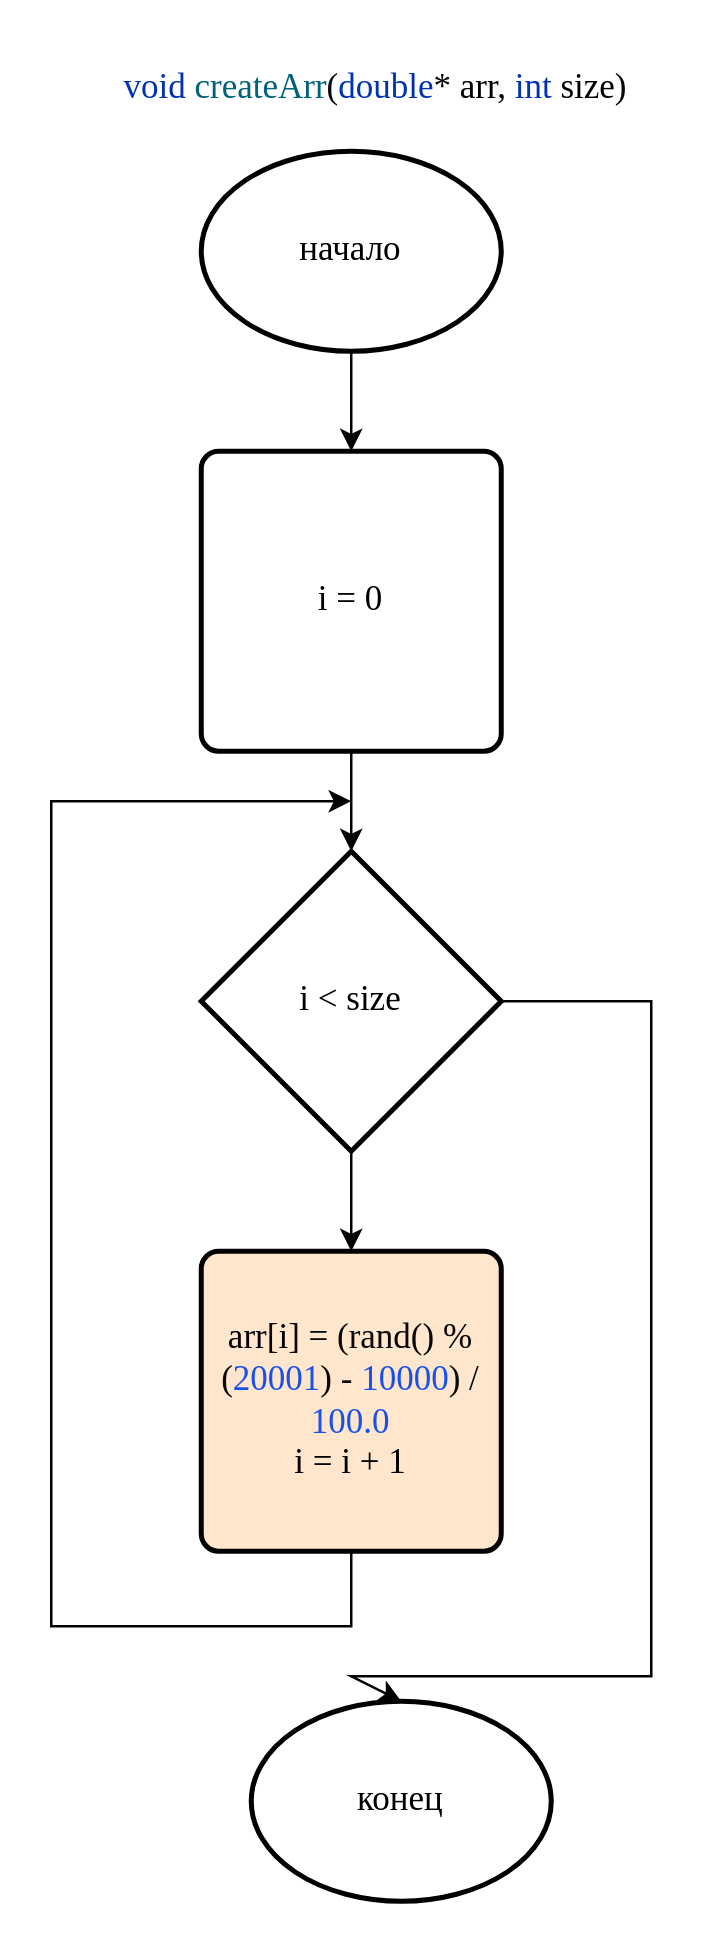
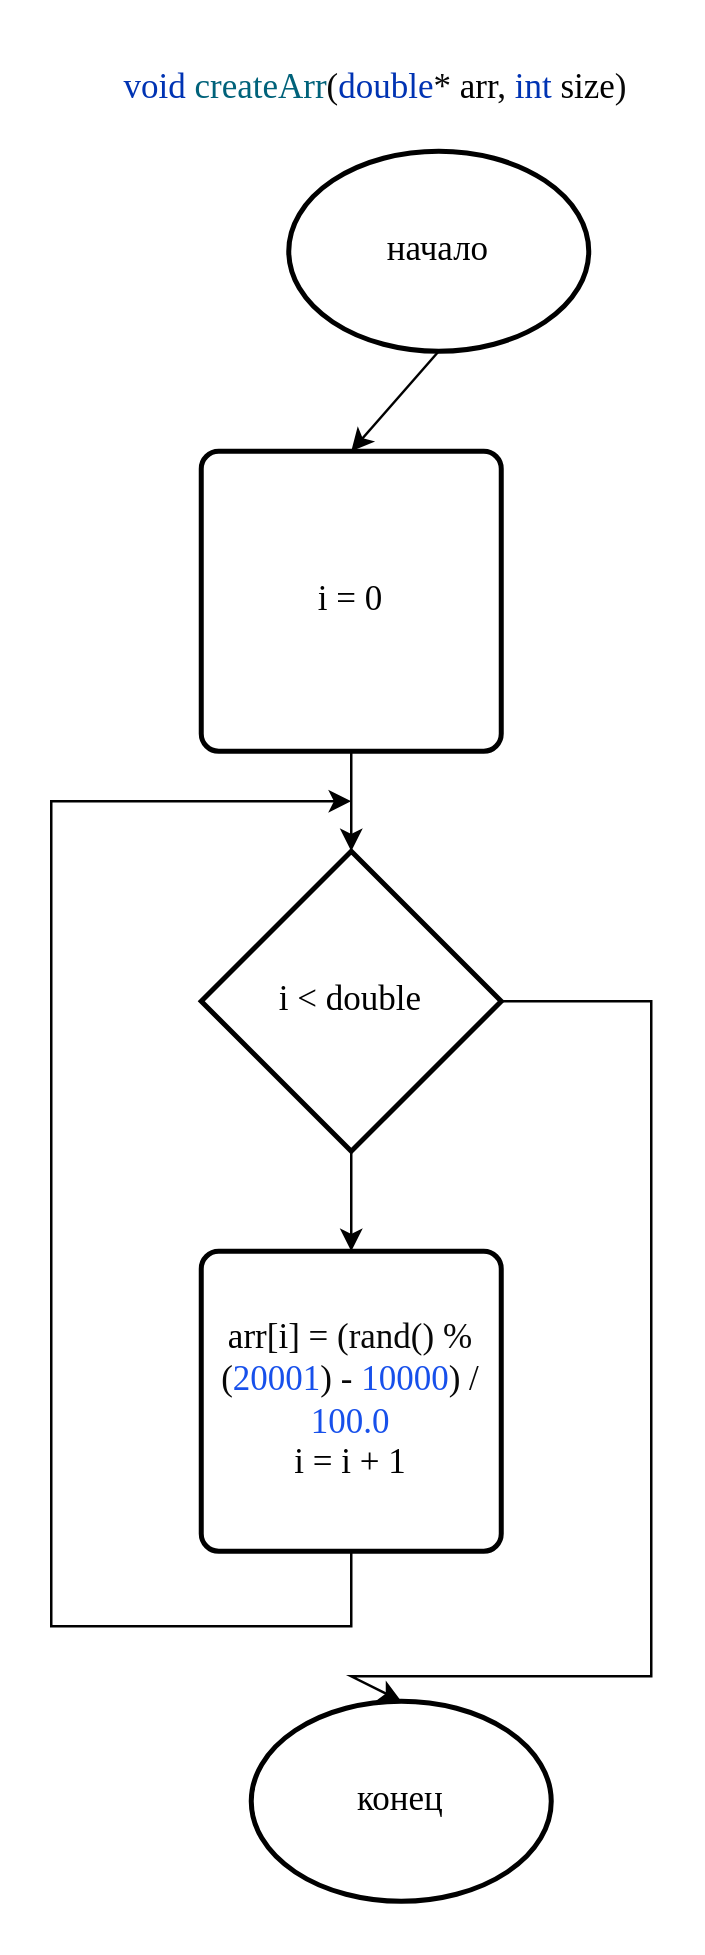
(351, 251) -> (439, 251)
(351, 1001) -> (351, 1001)
(351, 1401) -> (351, 1401)
